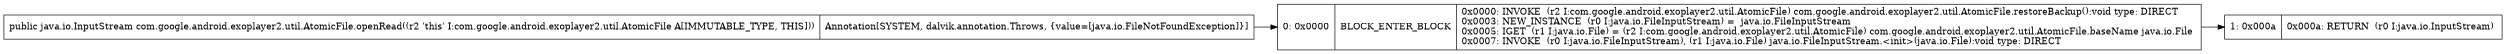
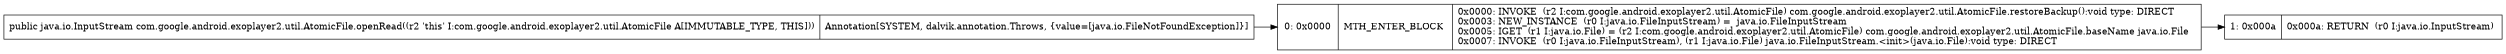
(1396, 27) -> (1394, 27)
